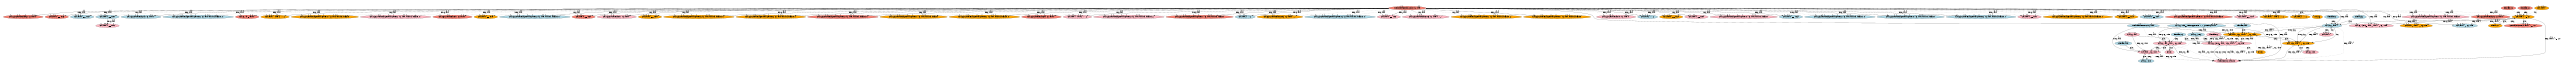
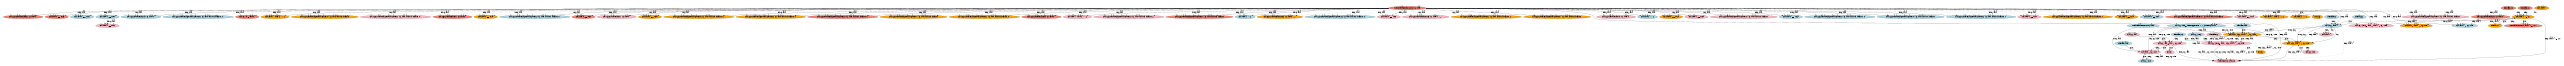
(2137, 45) -> (2156, 33)
